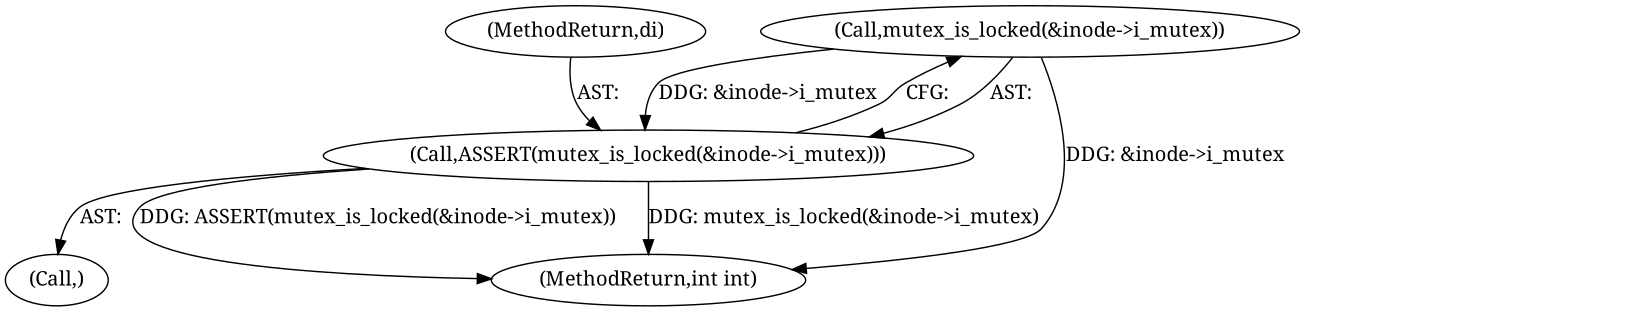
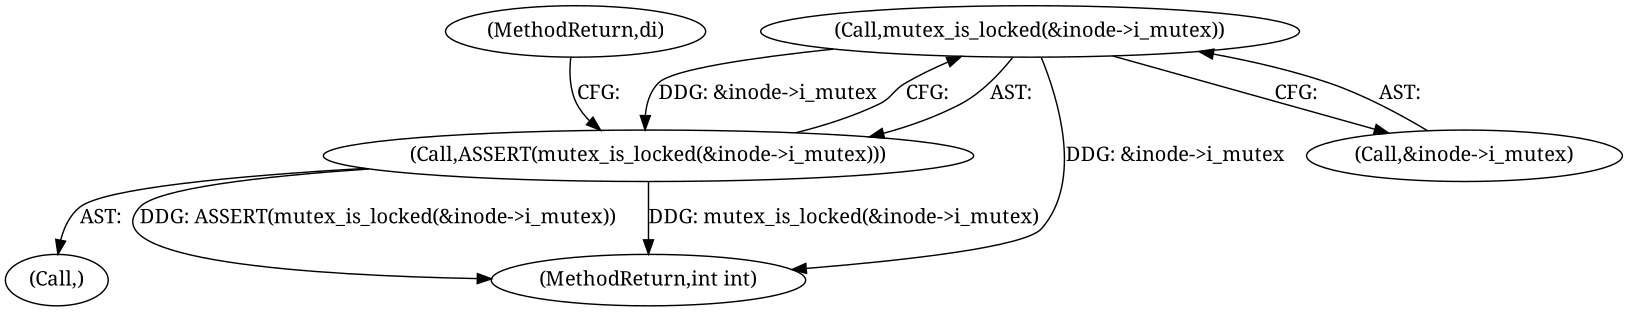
(601, 94) -> (601, 94)
none -> (1464, 156)
